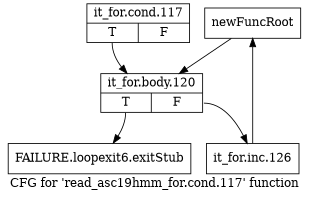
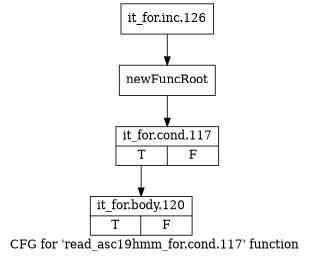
(209, 54) -> (167, 107)
(228, 114) -> none
(100, 159) -> none
